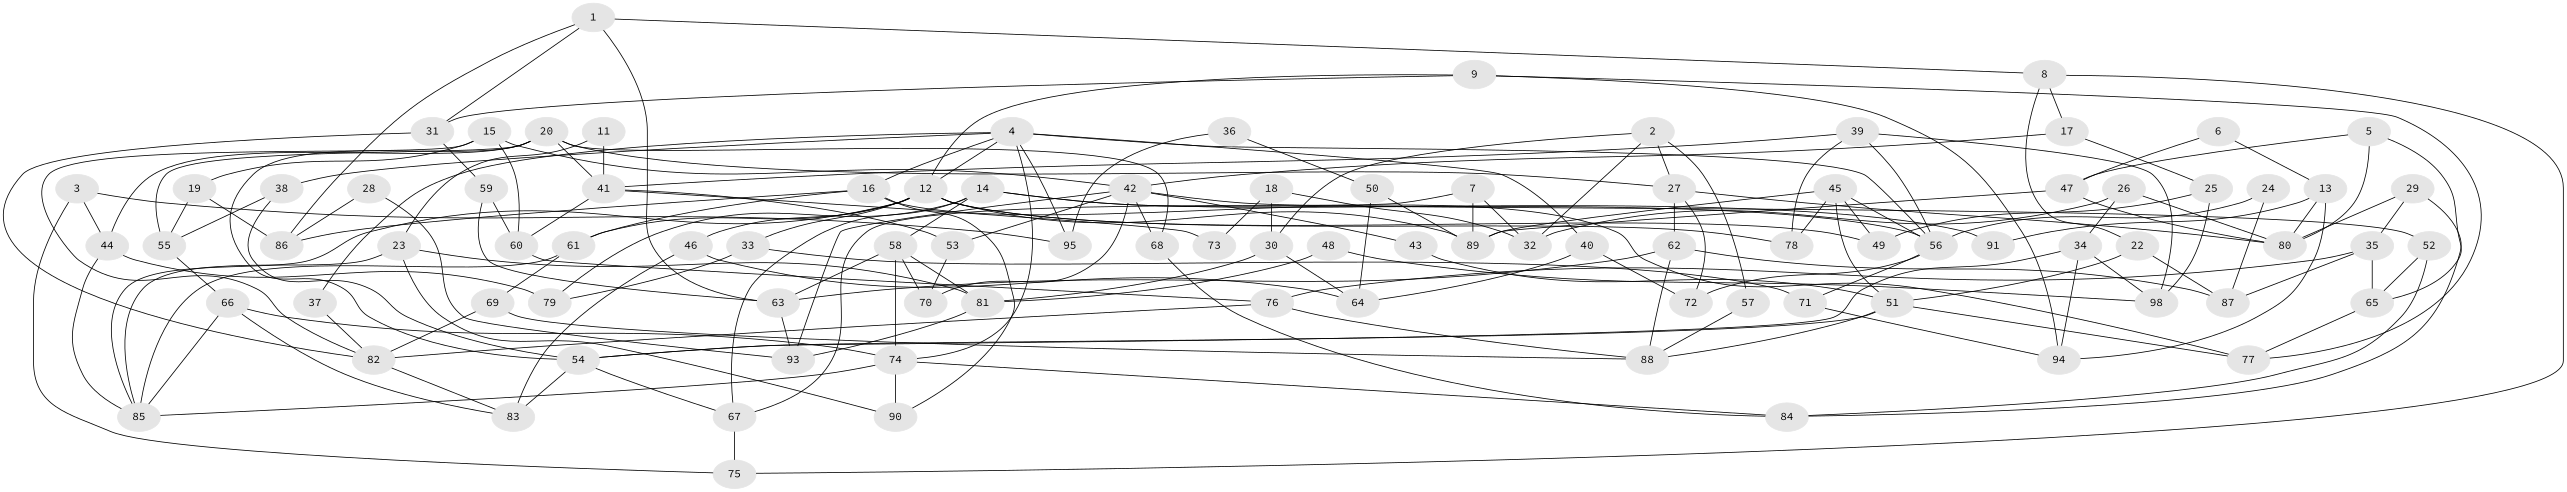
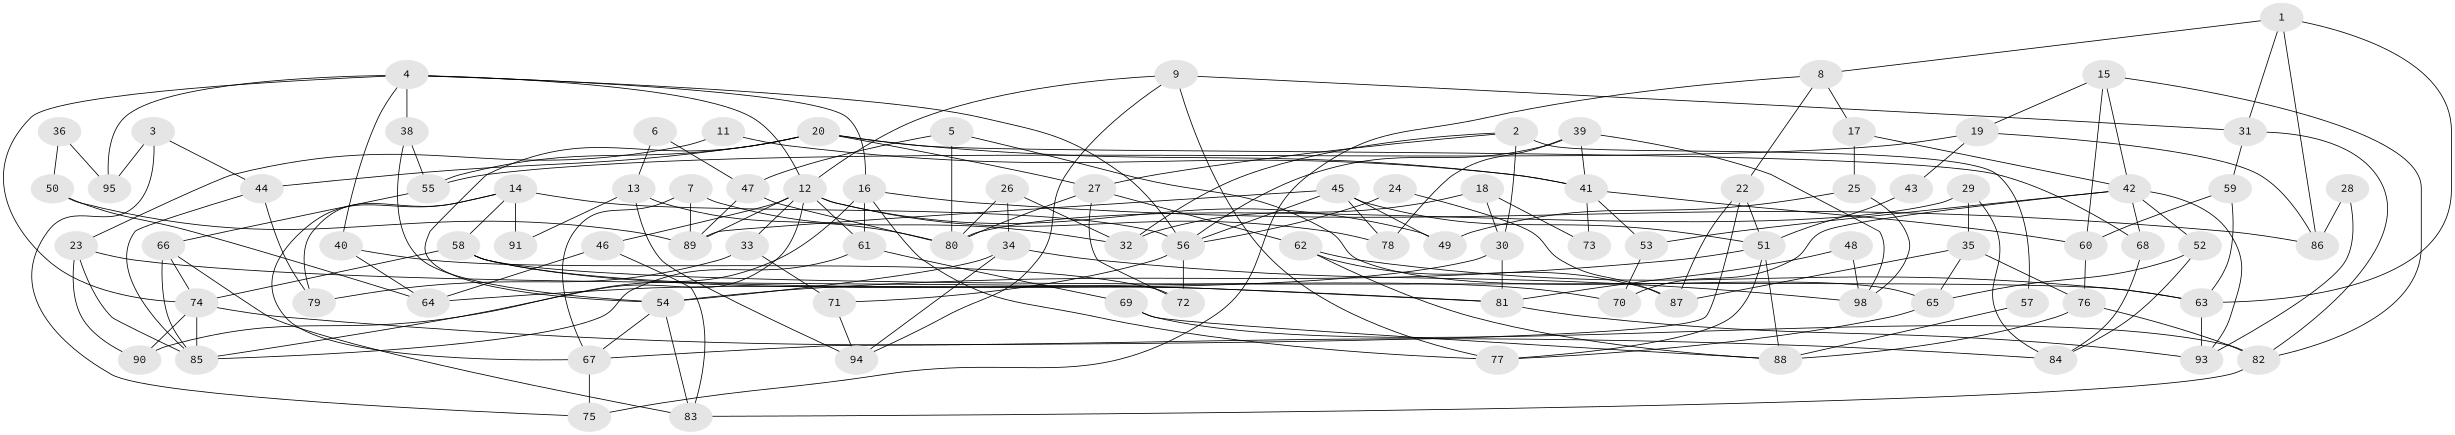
(1298, 220) -> (1948, 157)
(315, 303) -> none
none -> (1218, 342)
